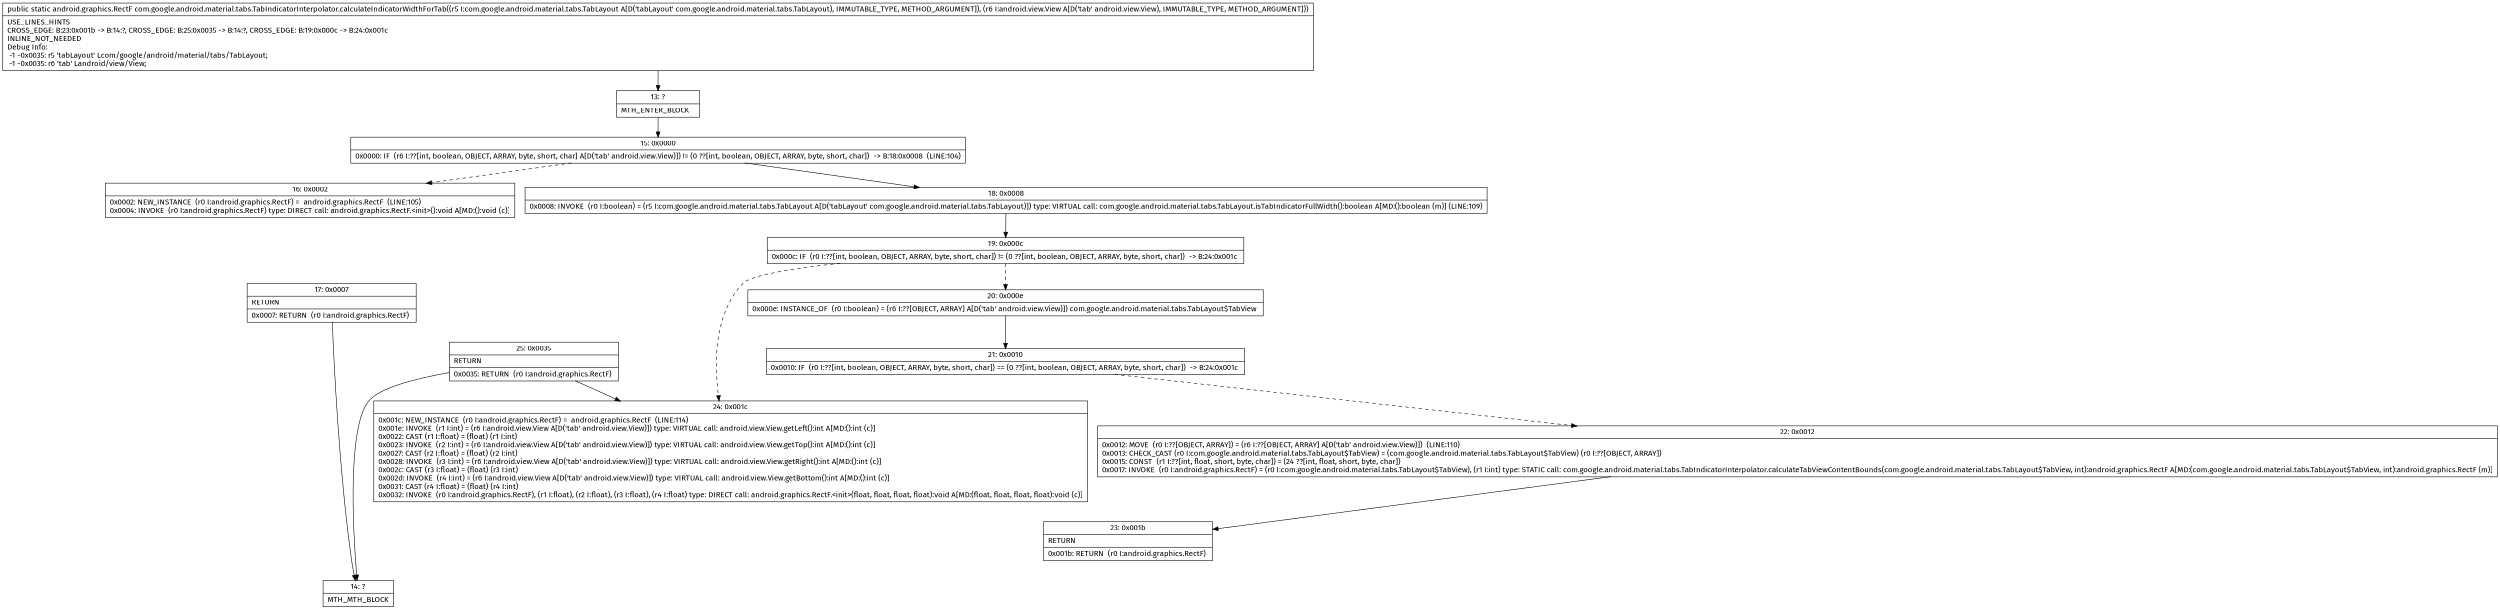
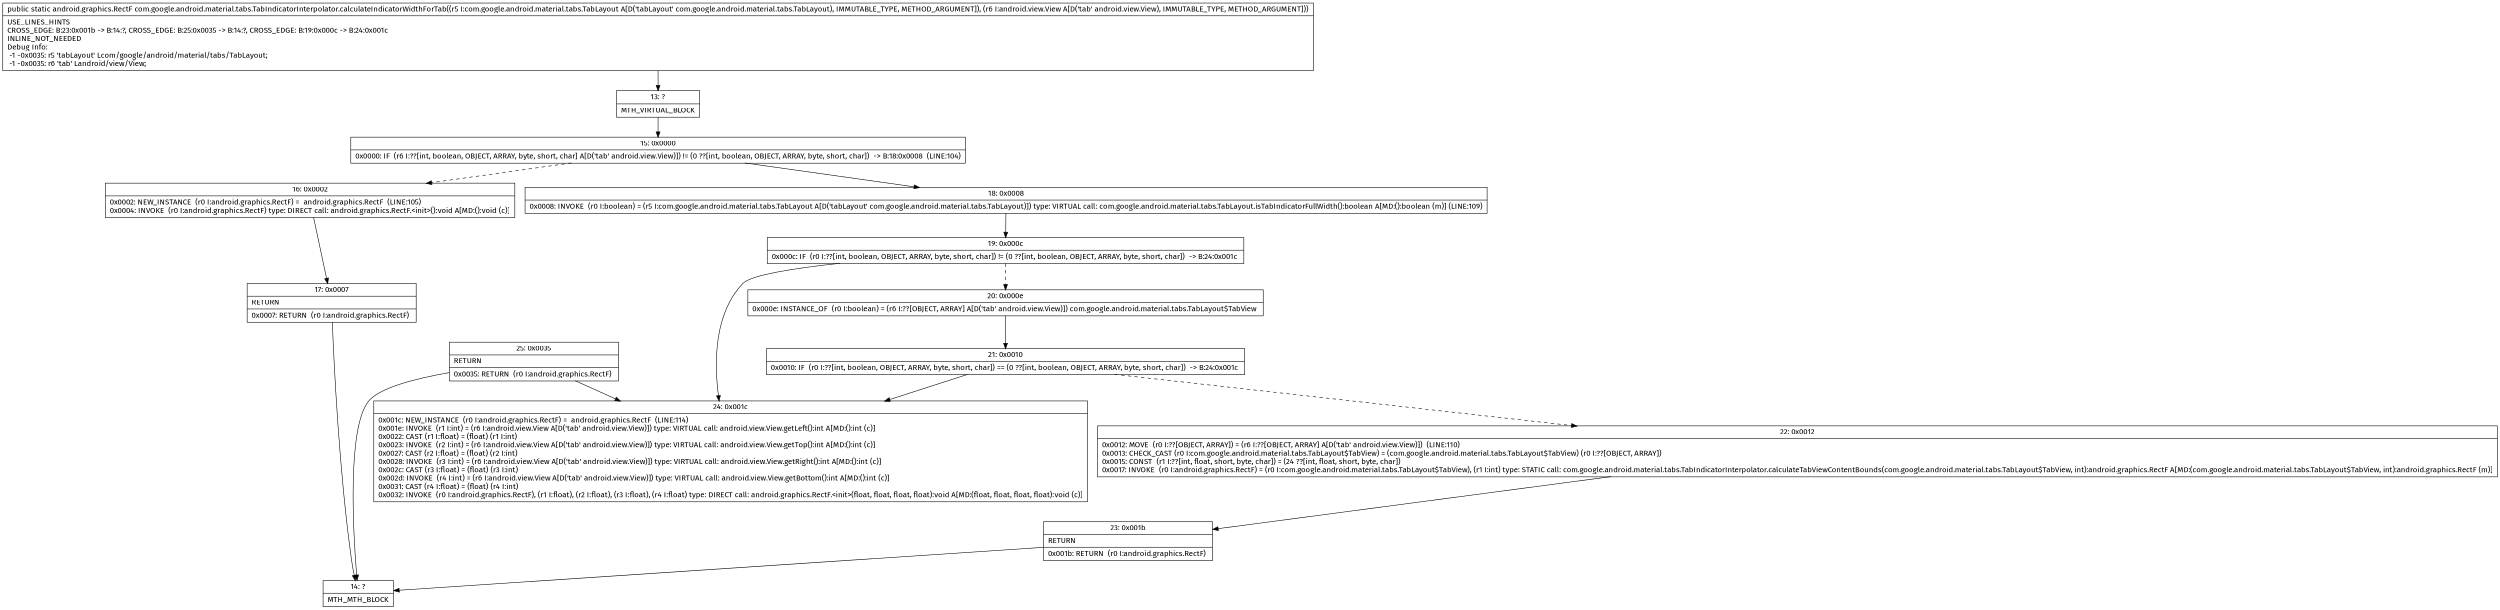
(655, 110) -> (658, 110)
none -> (320, 248)
(737, 291) -> (737, 291)
none -> (929, 387)
none -> (721, 569)
